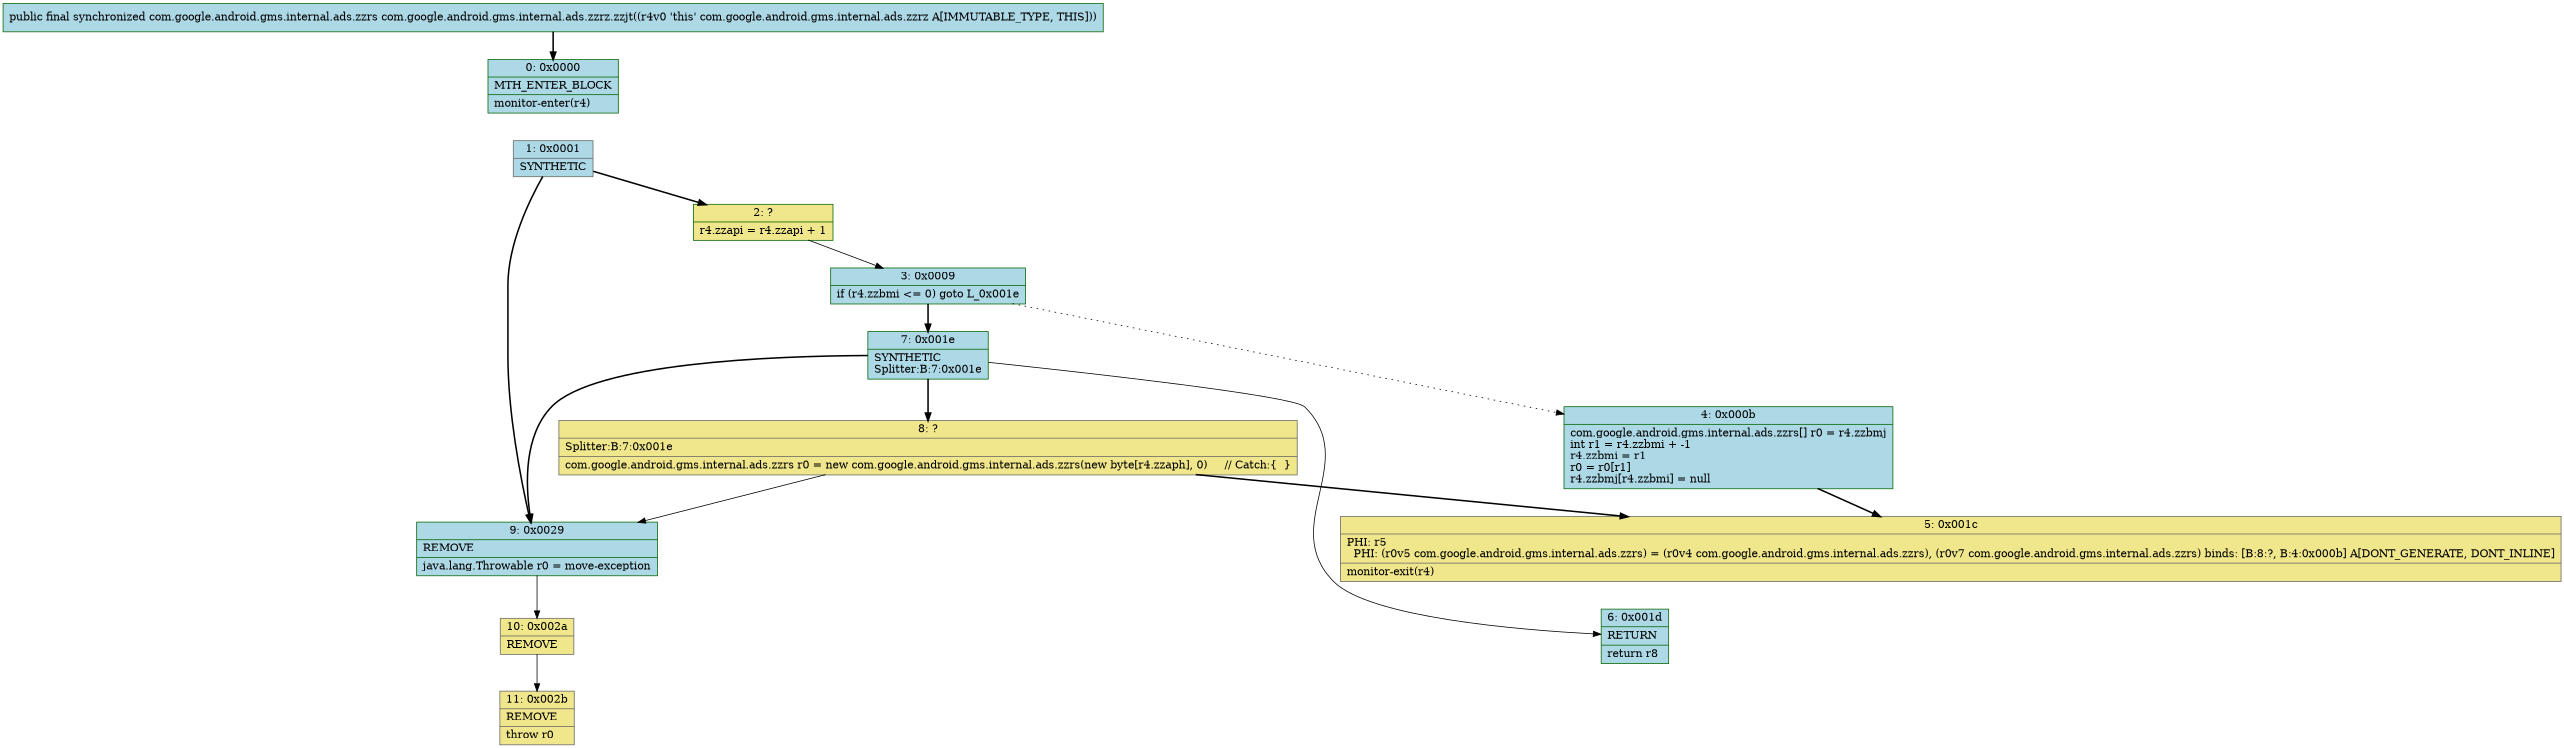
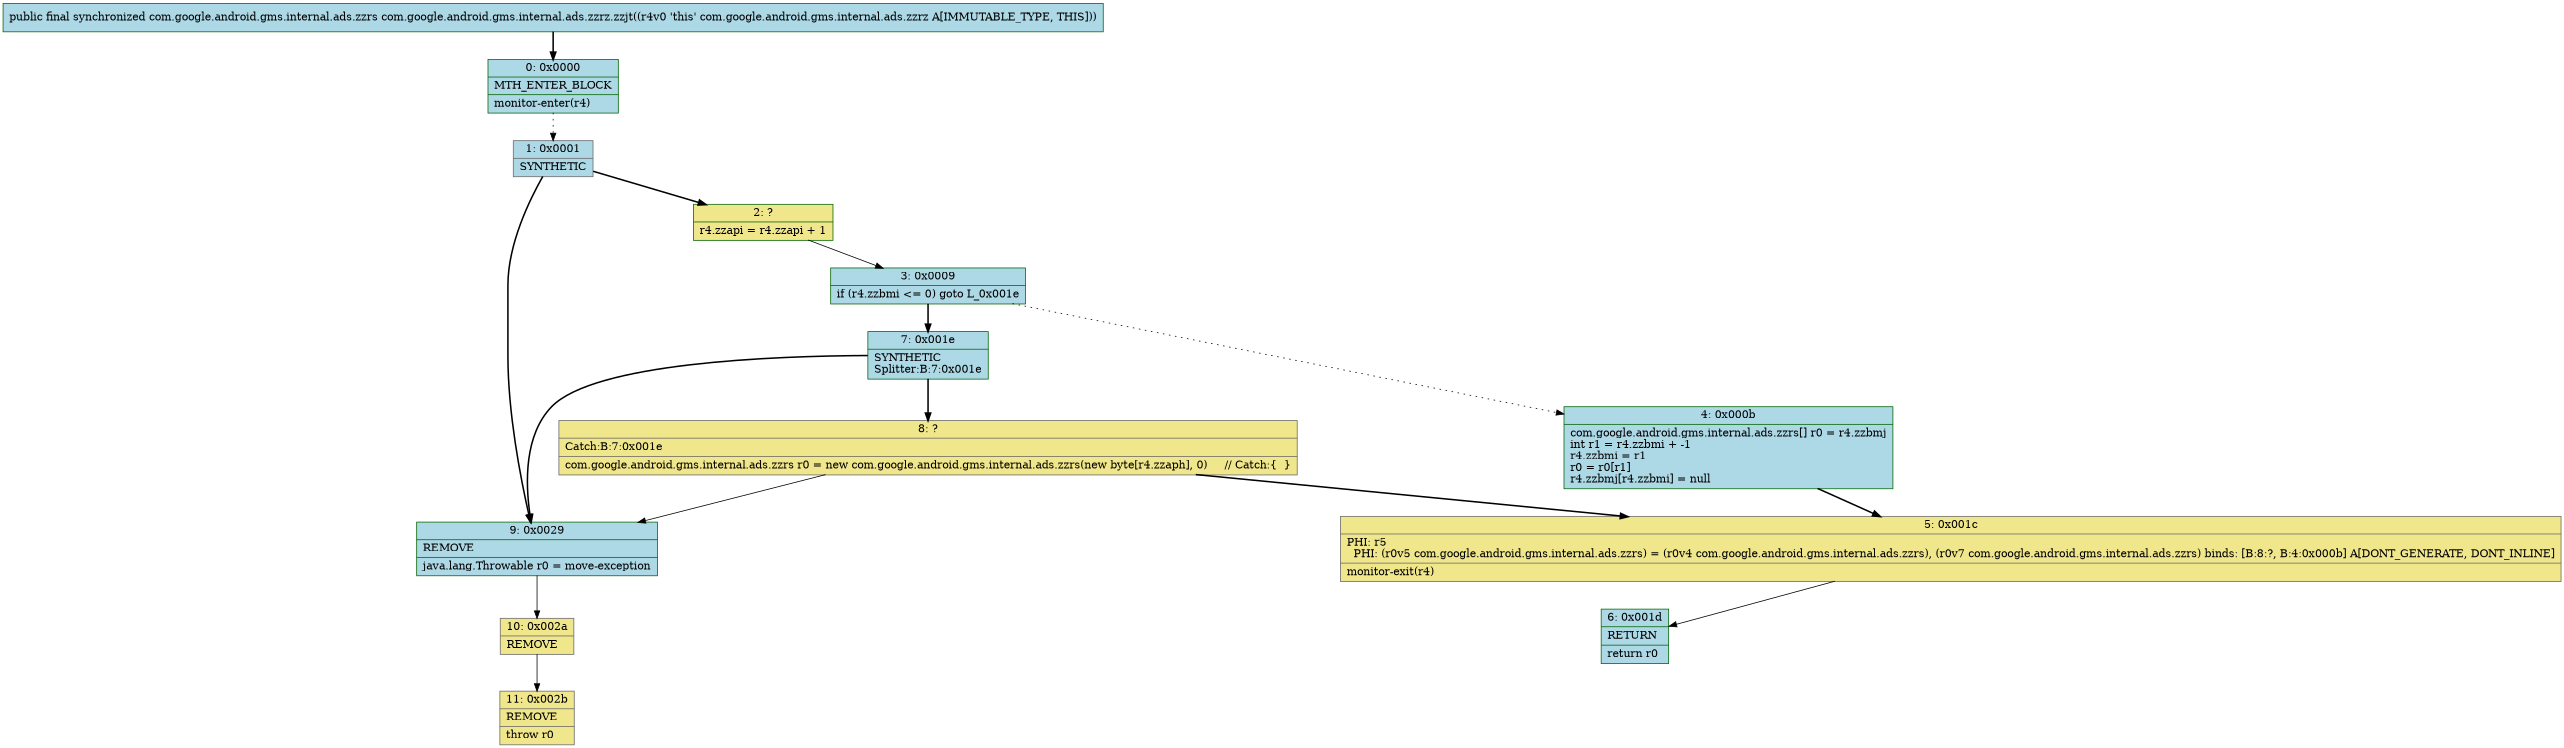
none -> (553, 123)
(619, 447) -> (614, 447)
(1324, 468) -> (1756, 603)
(1633, 654) -> (1633, 654)
